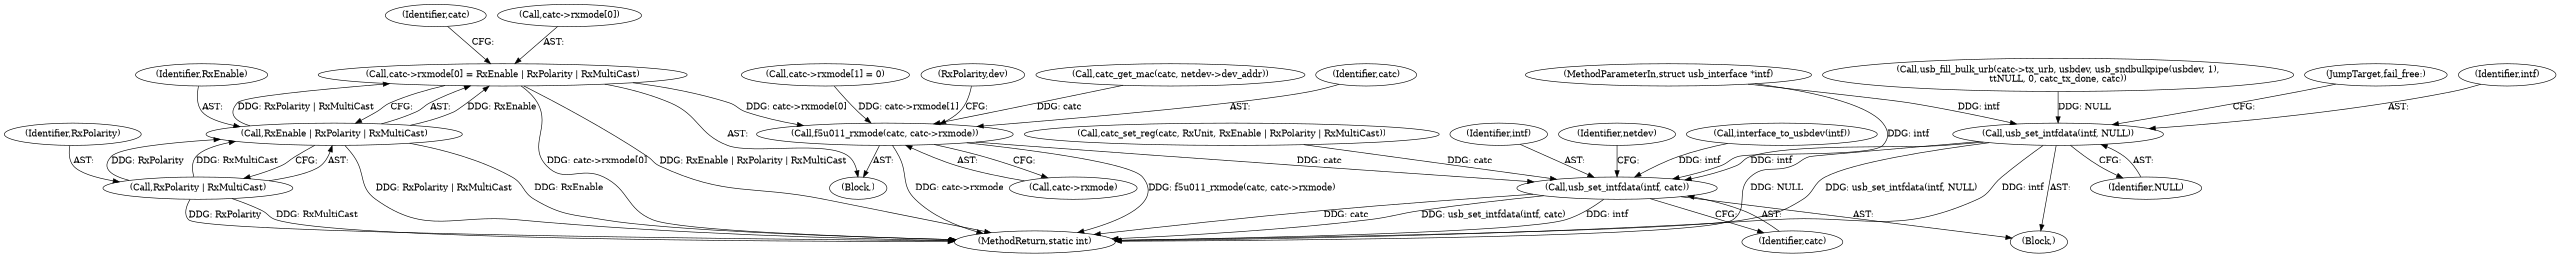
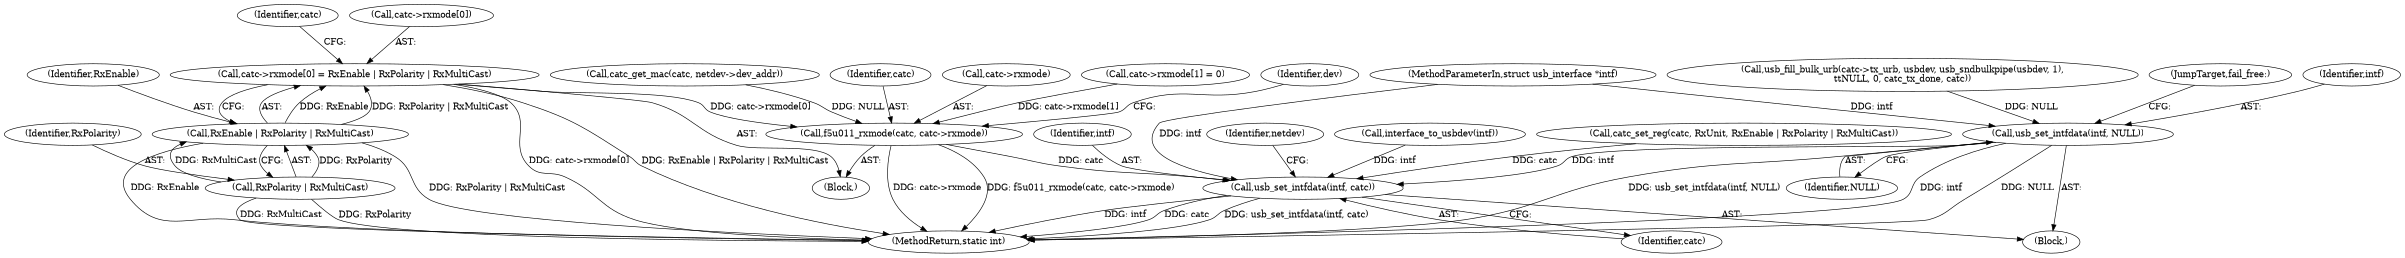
(973, 75) -> (1310, 75)
(1059, 107) -> (858, 107)
(989, 158) -> none
